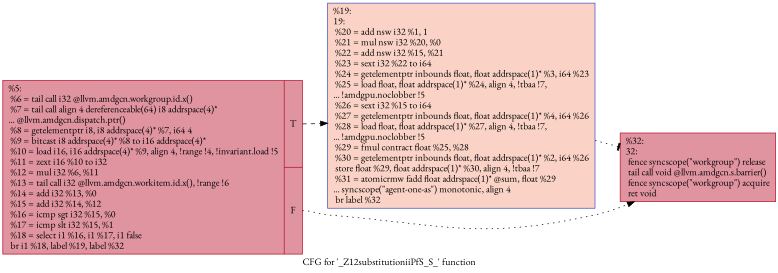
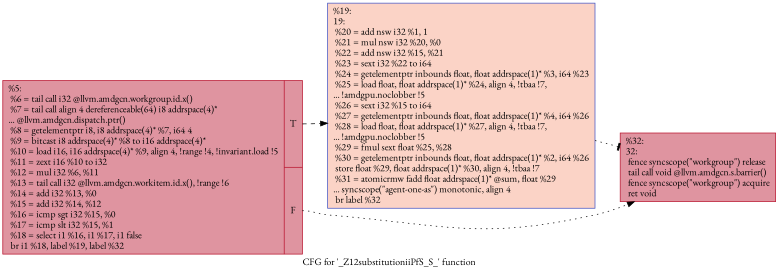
(401, 147) -> (393, 147)
